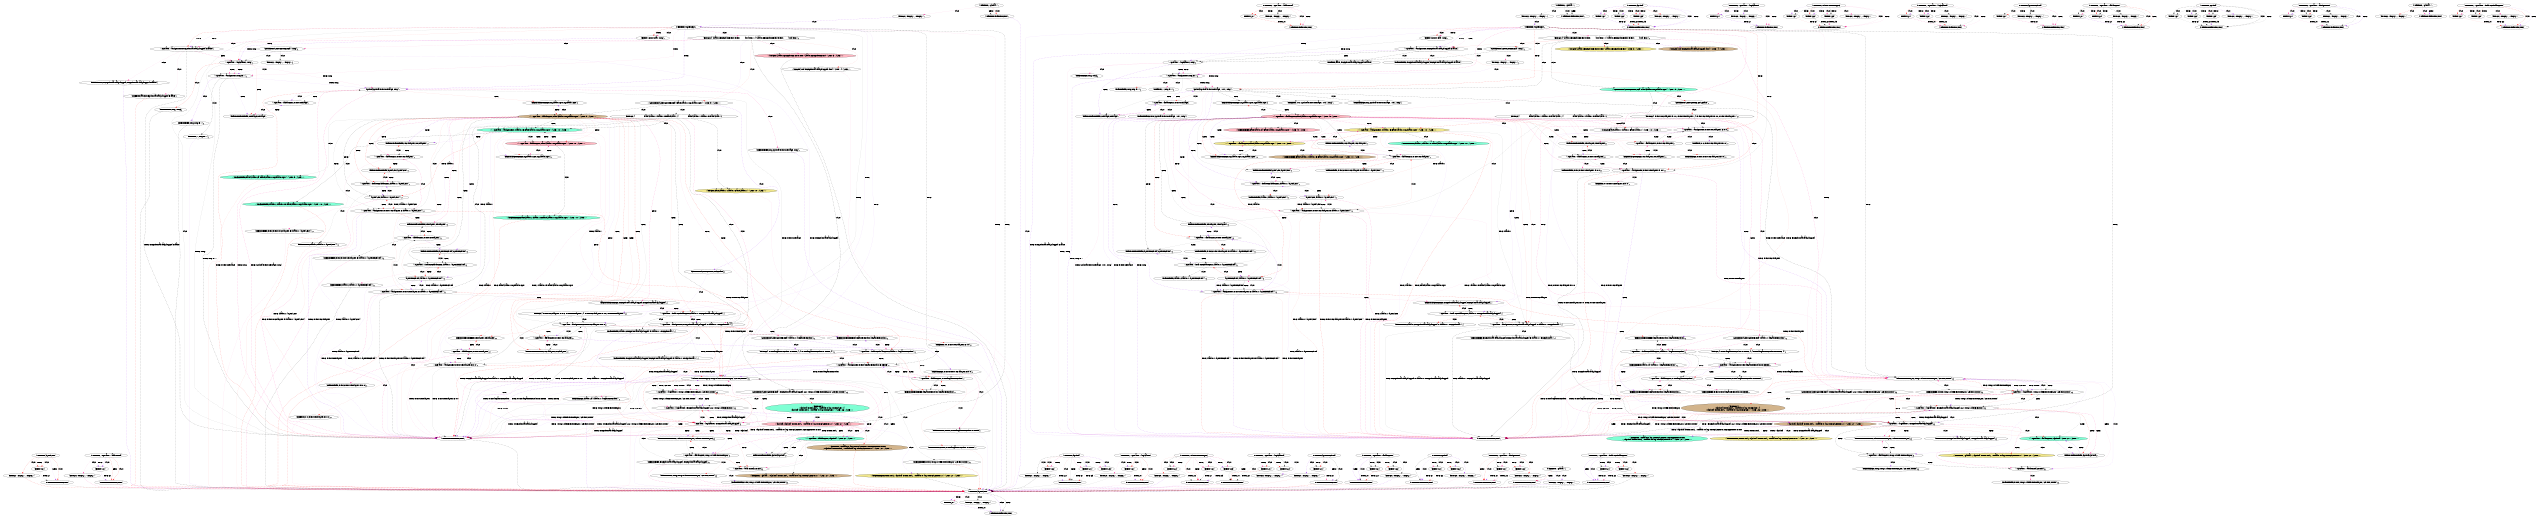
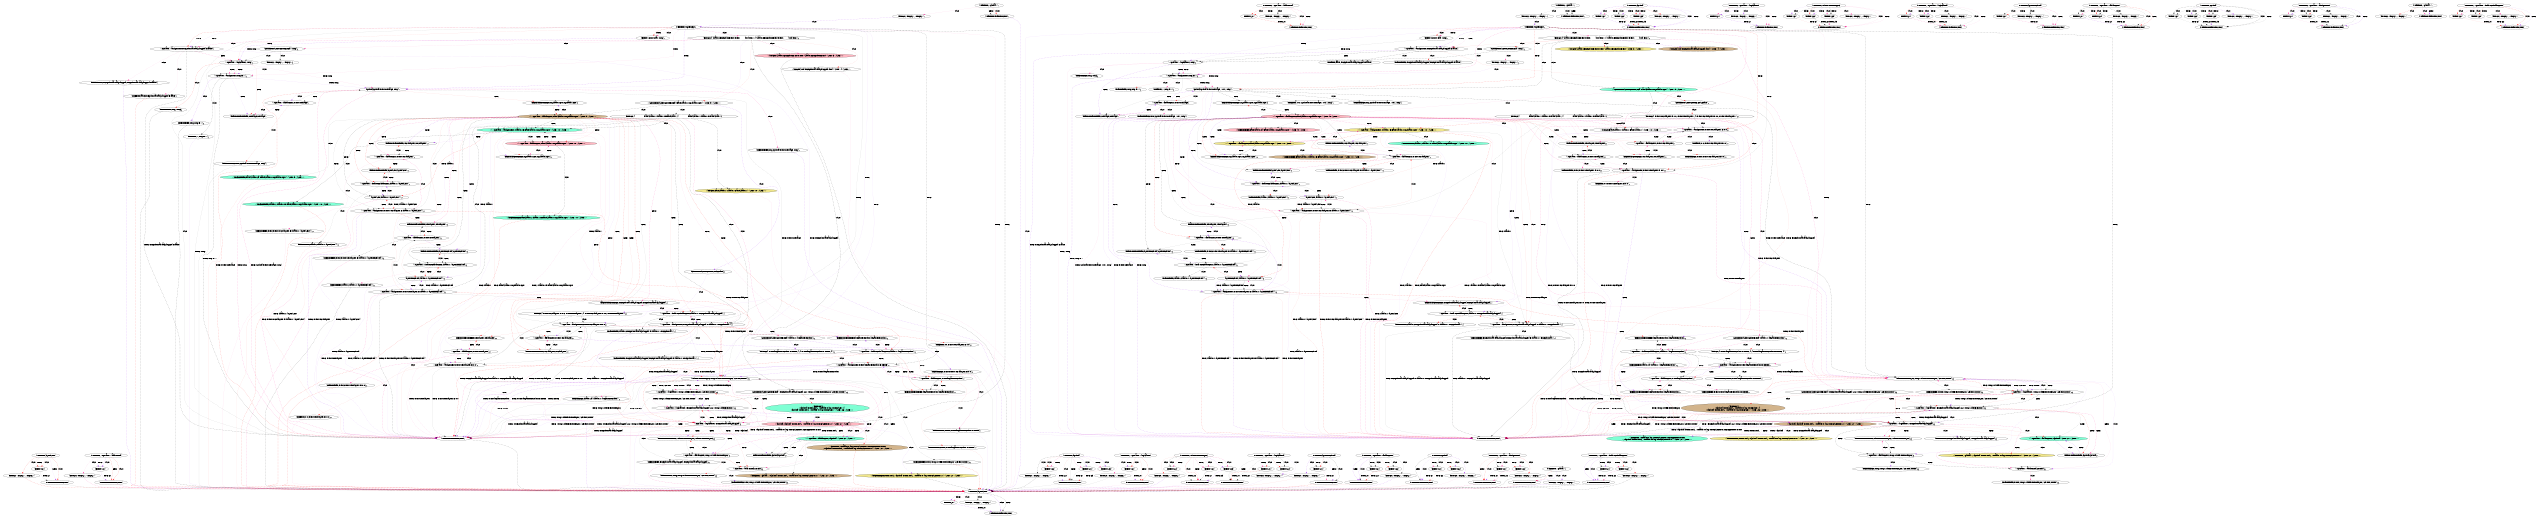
none -> (244, 164)
